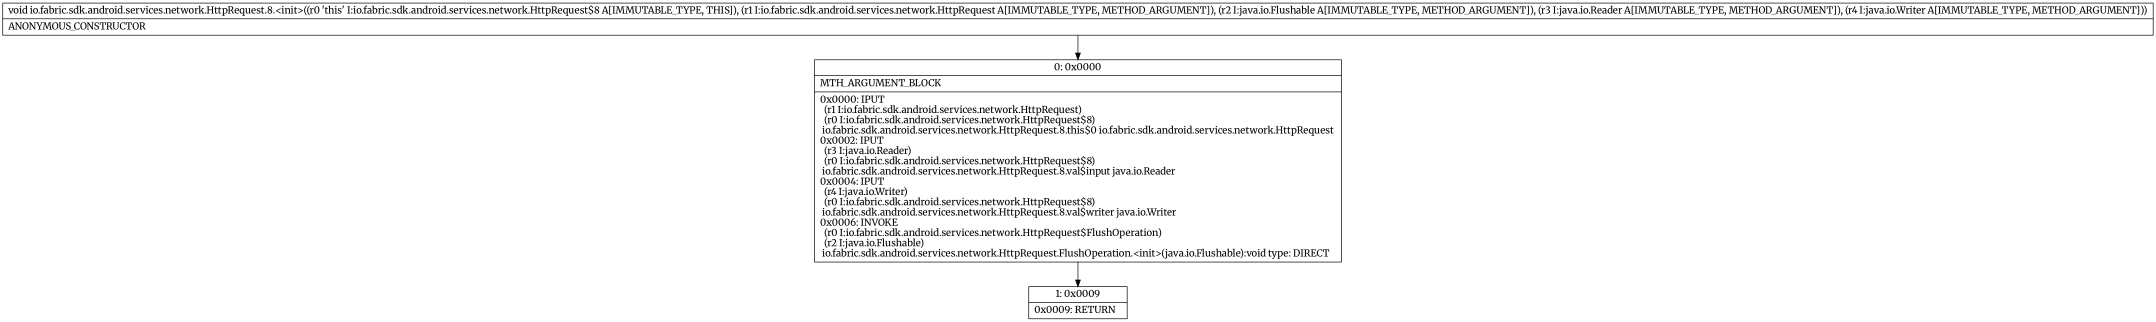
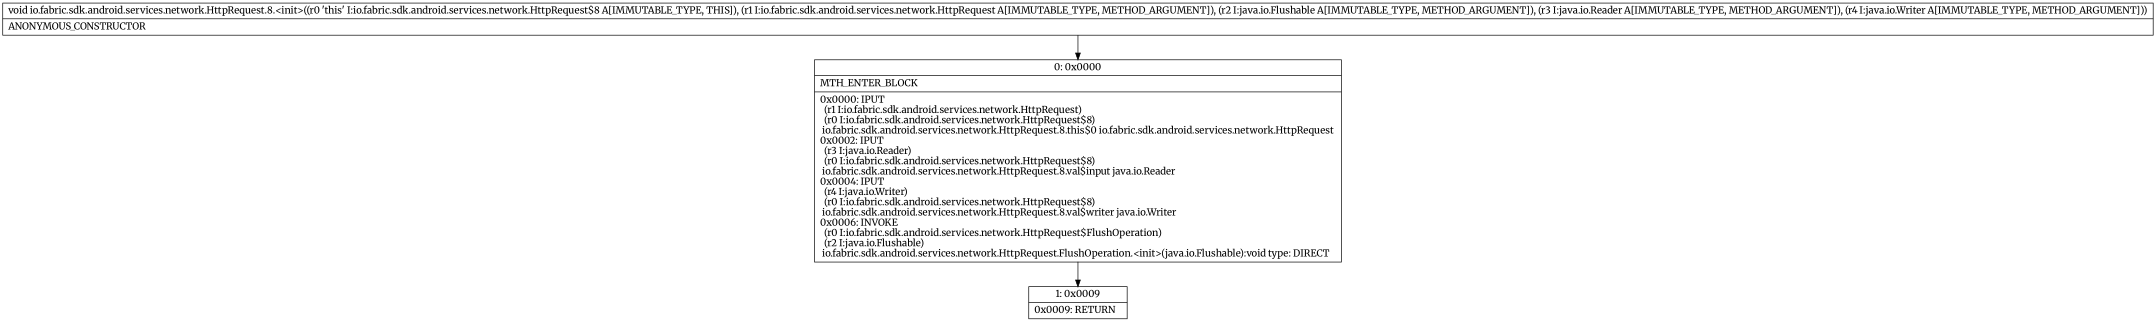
(881, 83) -> (869, 83)
